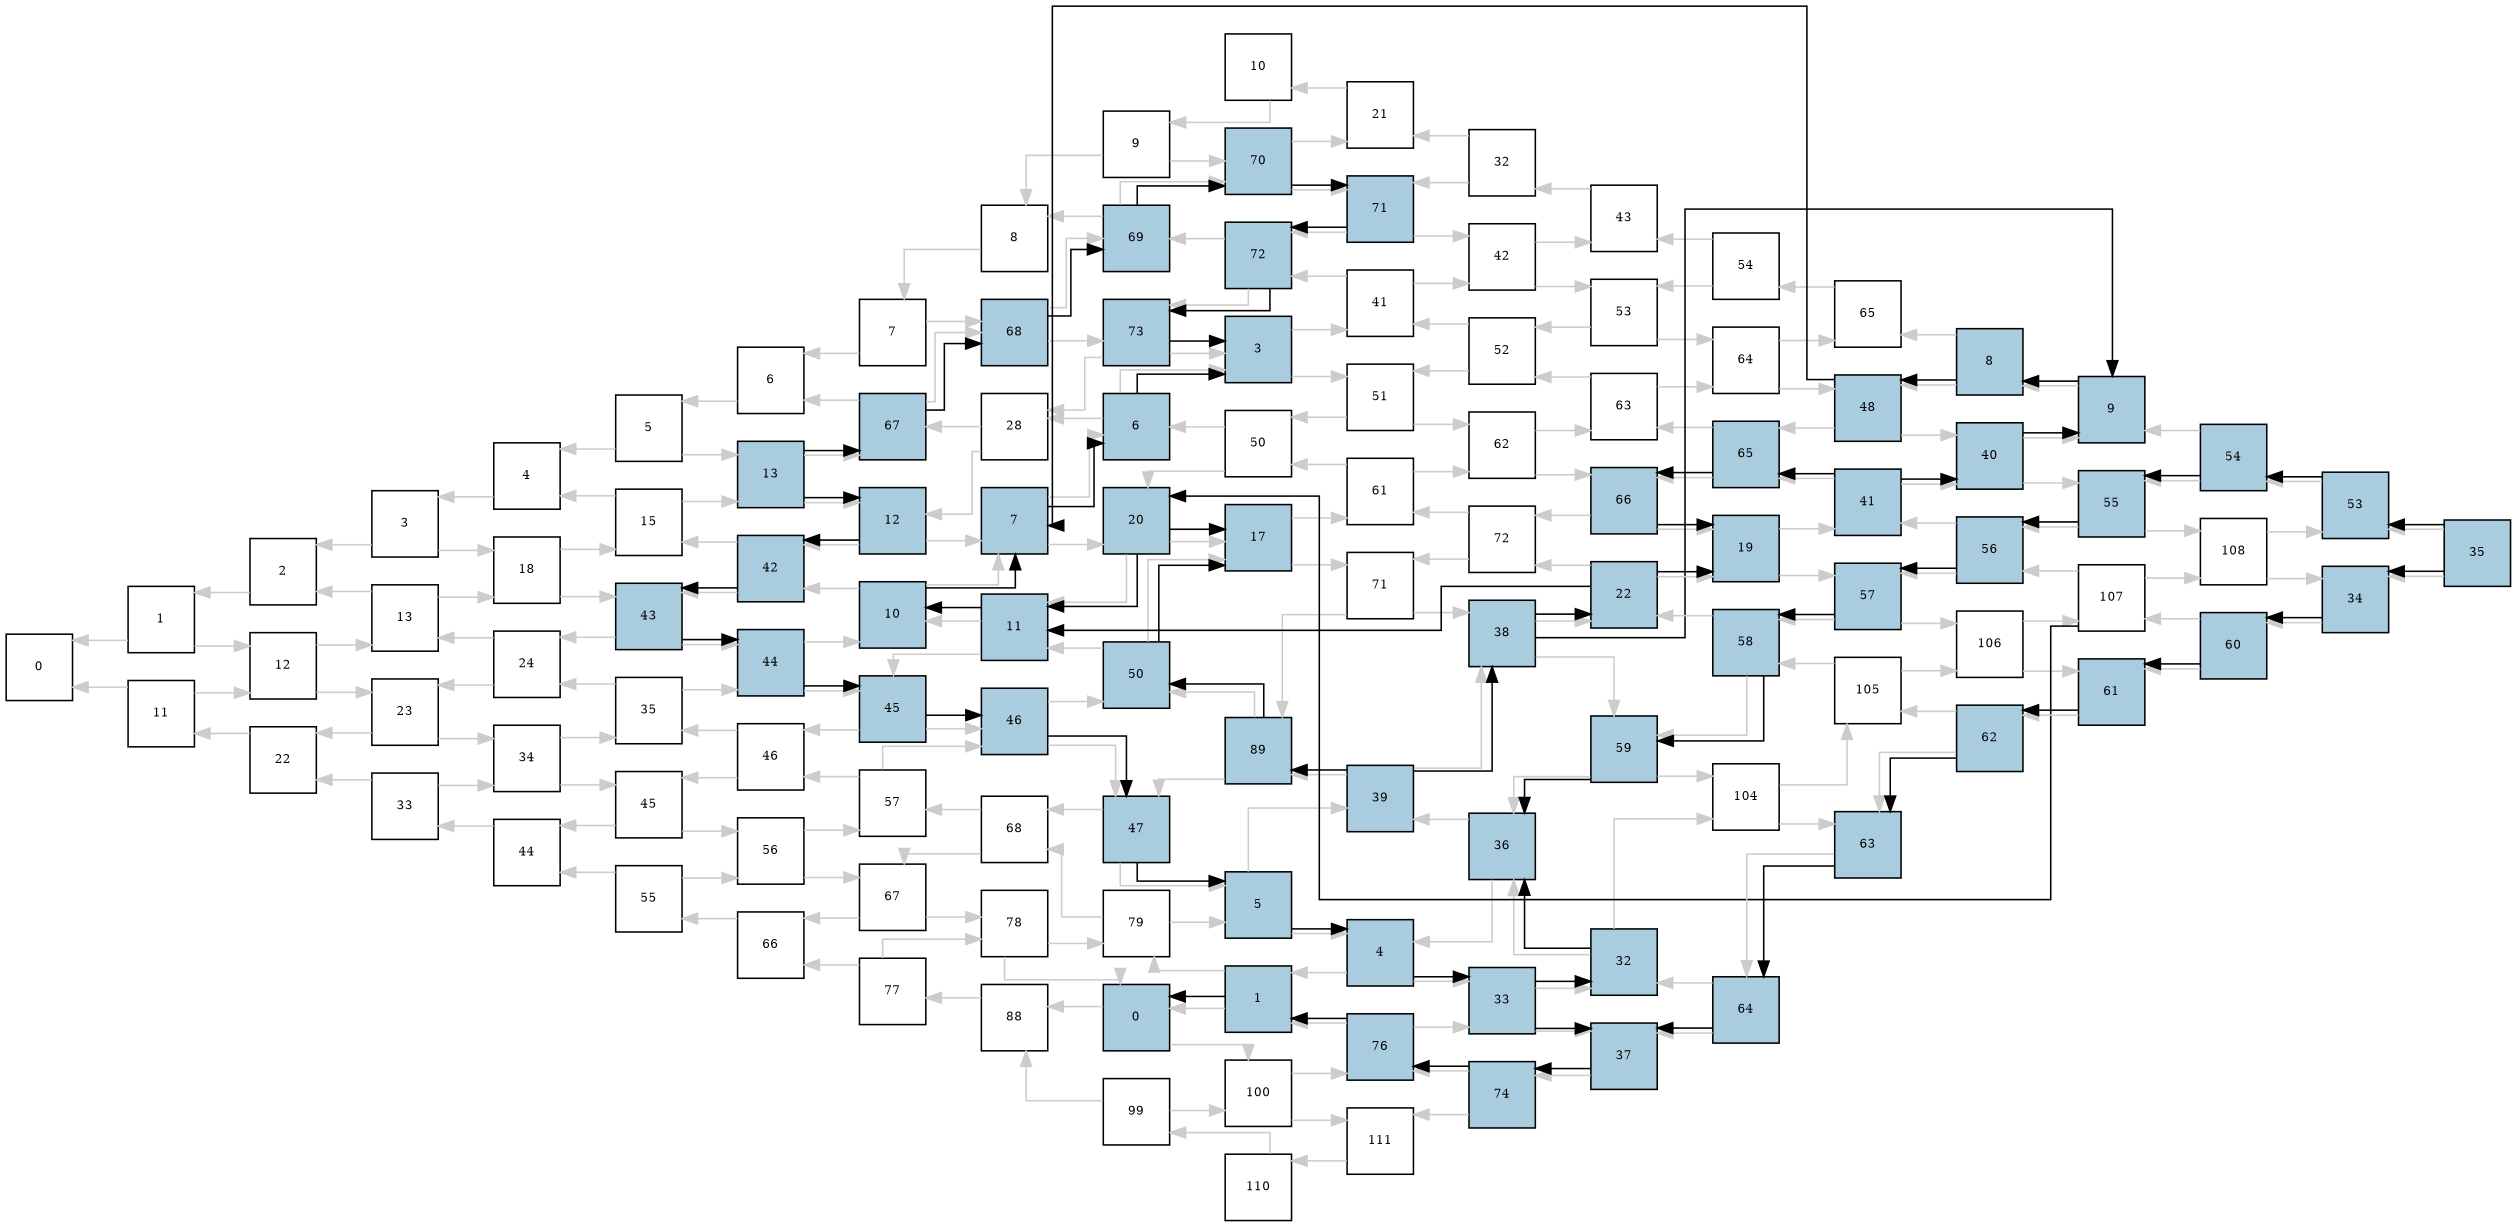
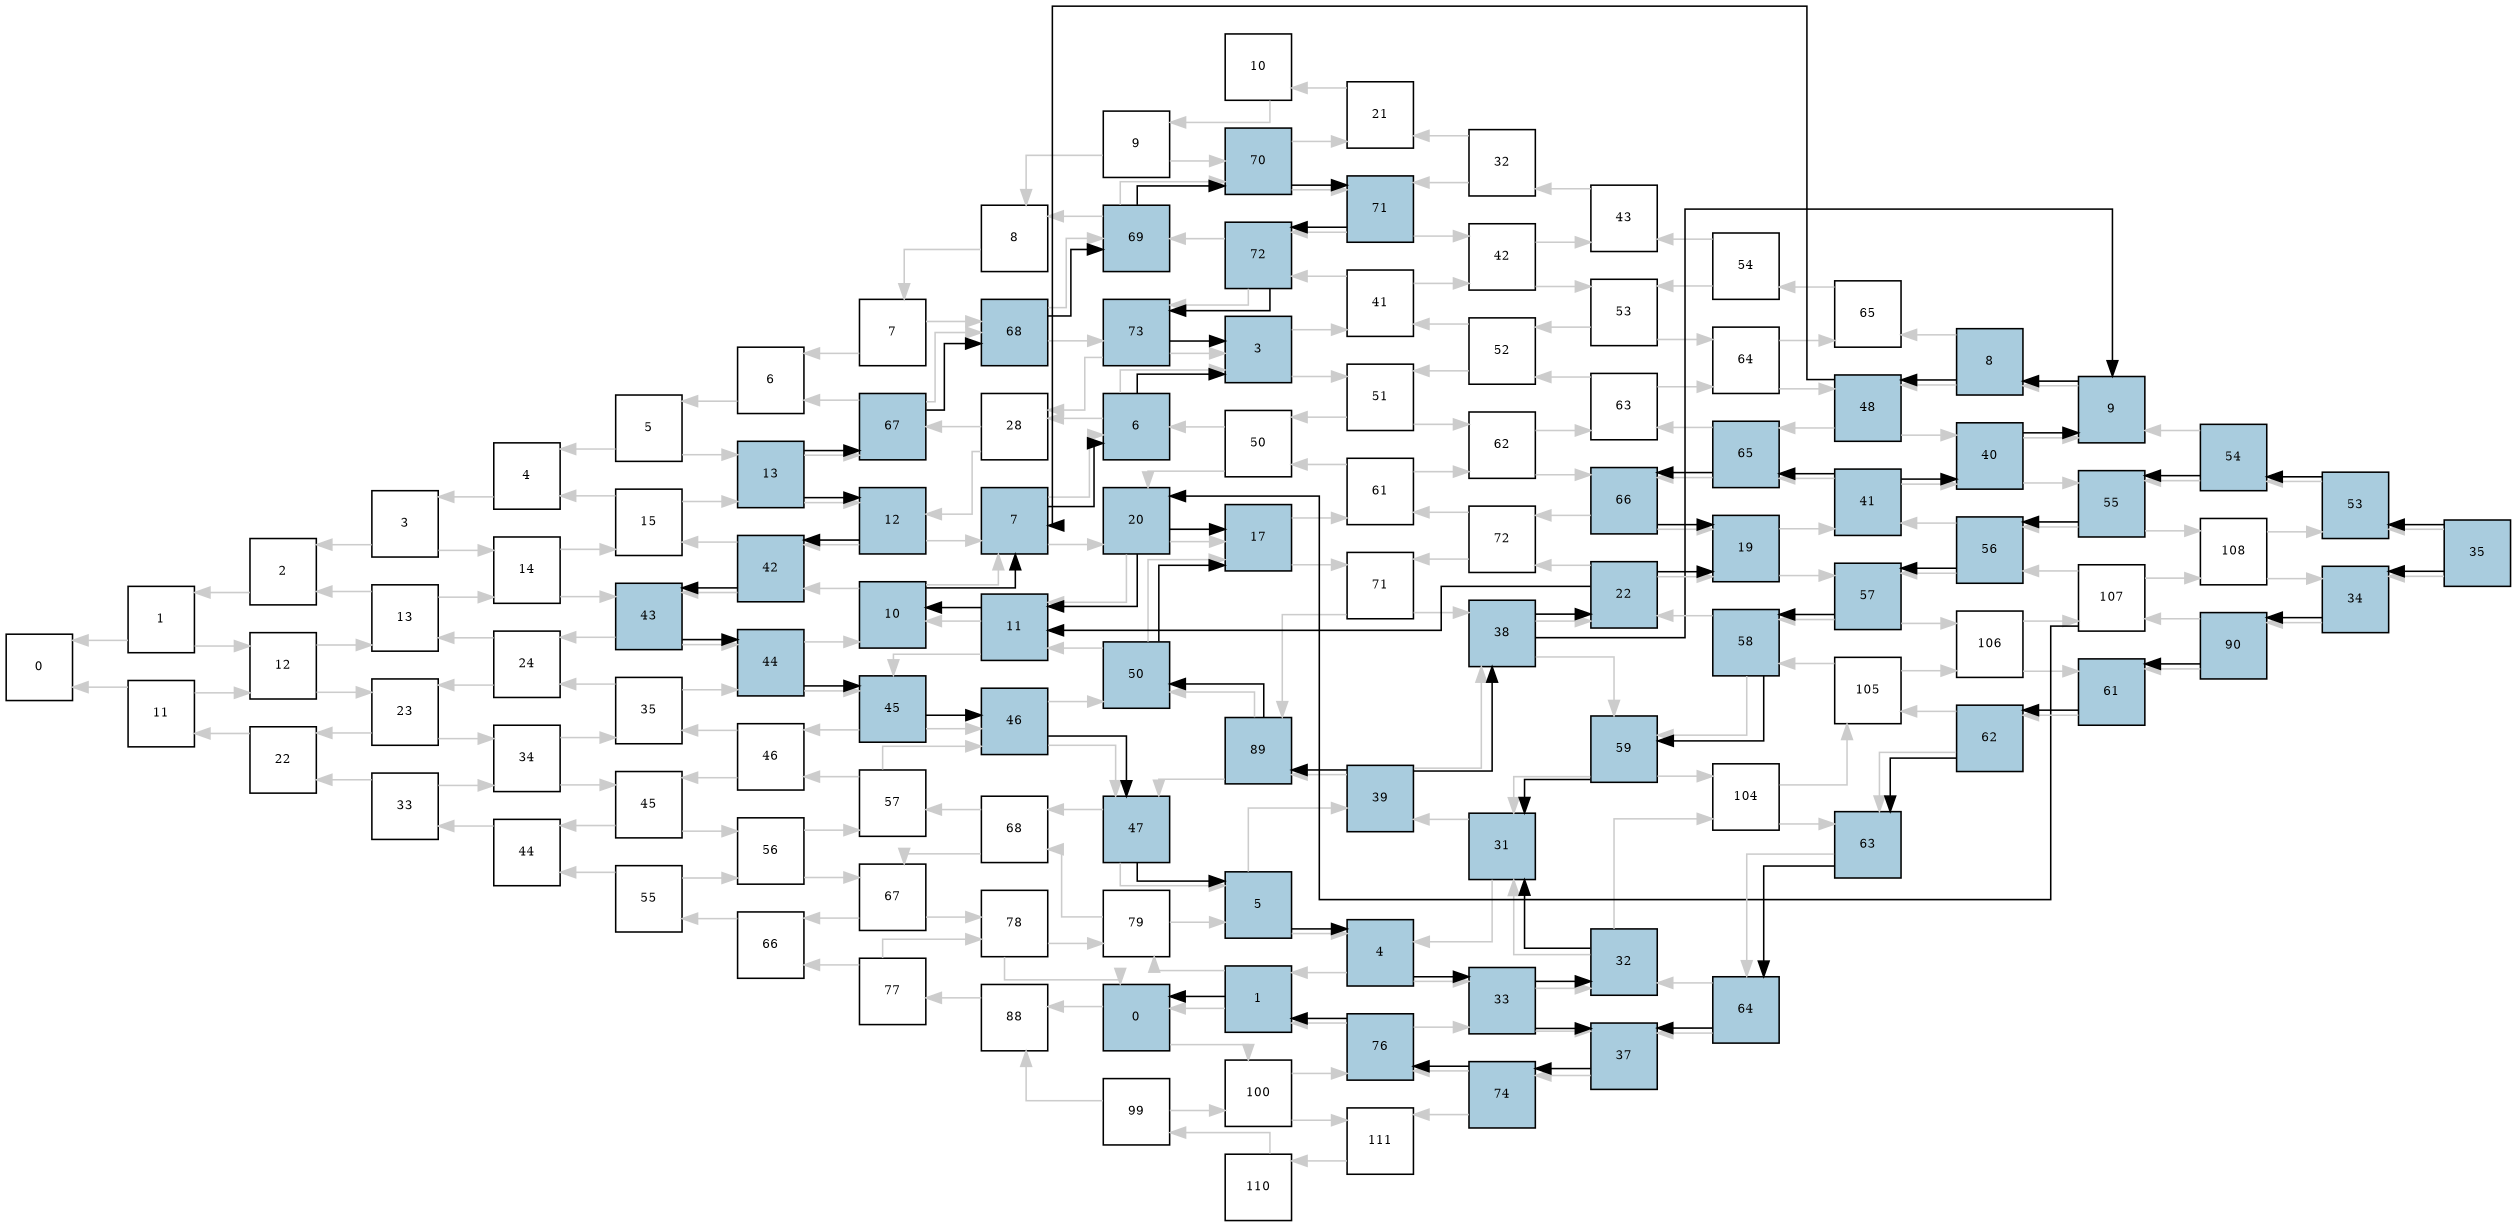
(527, 570) -> (527, 570)
(2234, 646) -> (2234, 646)
(1502, 846) -> (1502, 846)
